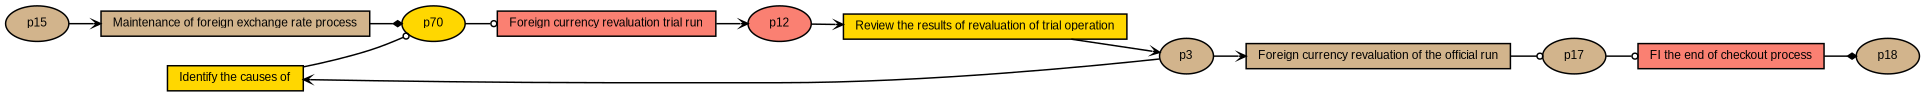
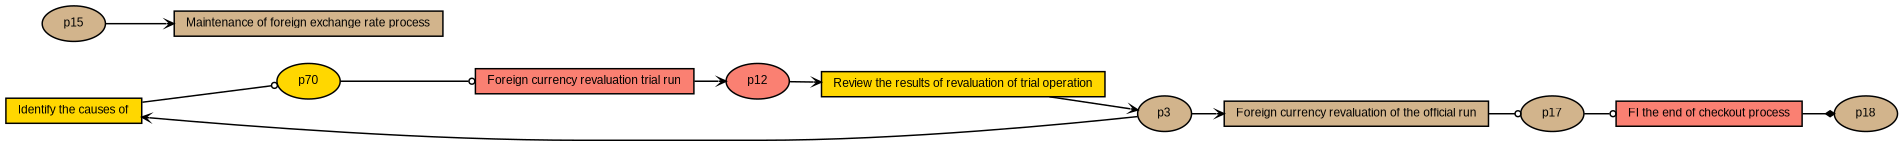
(381, 24) -> none
